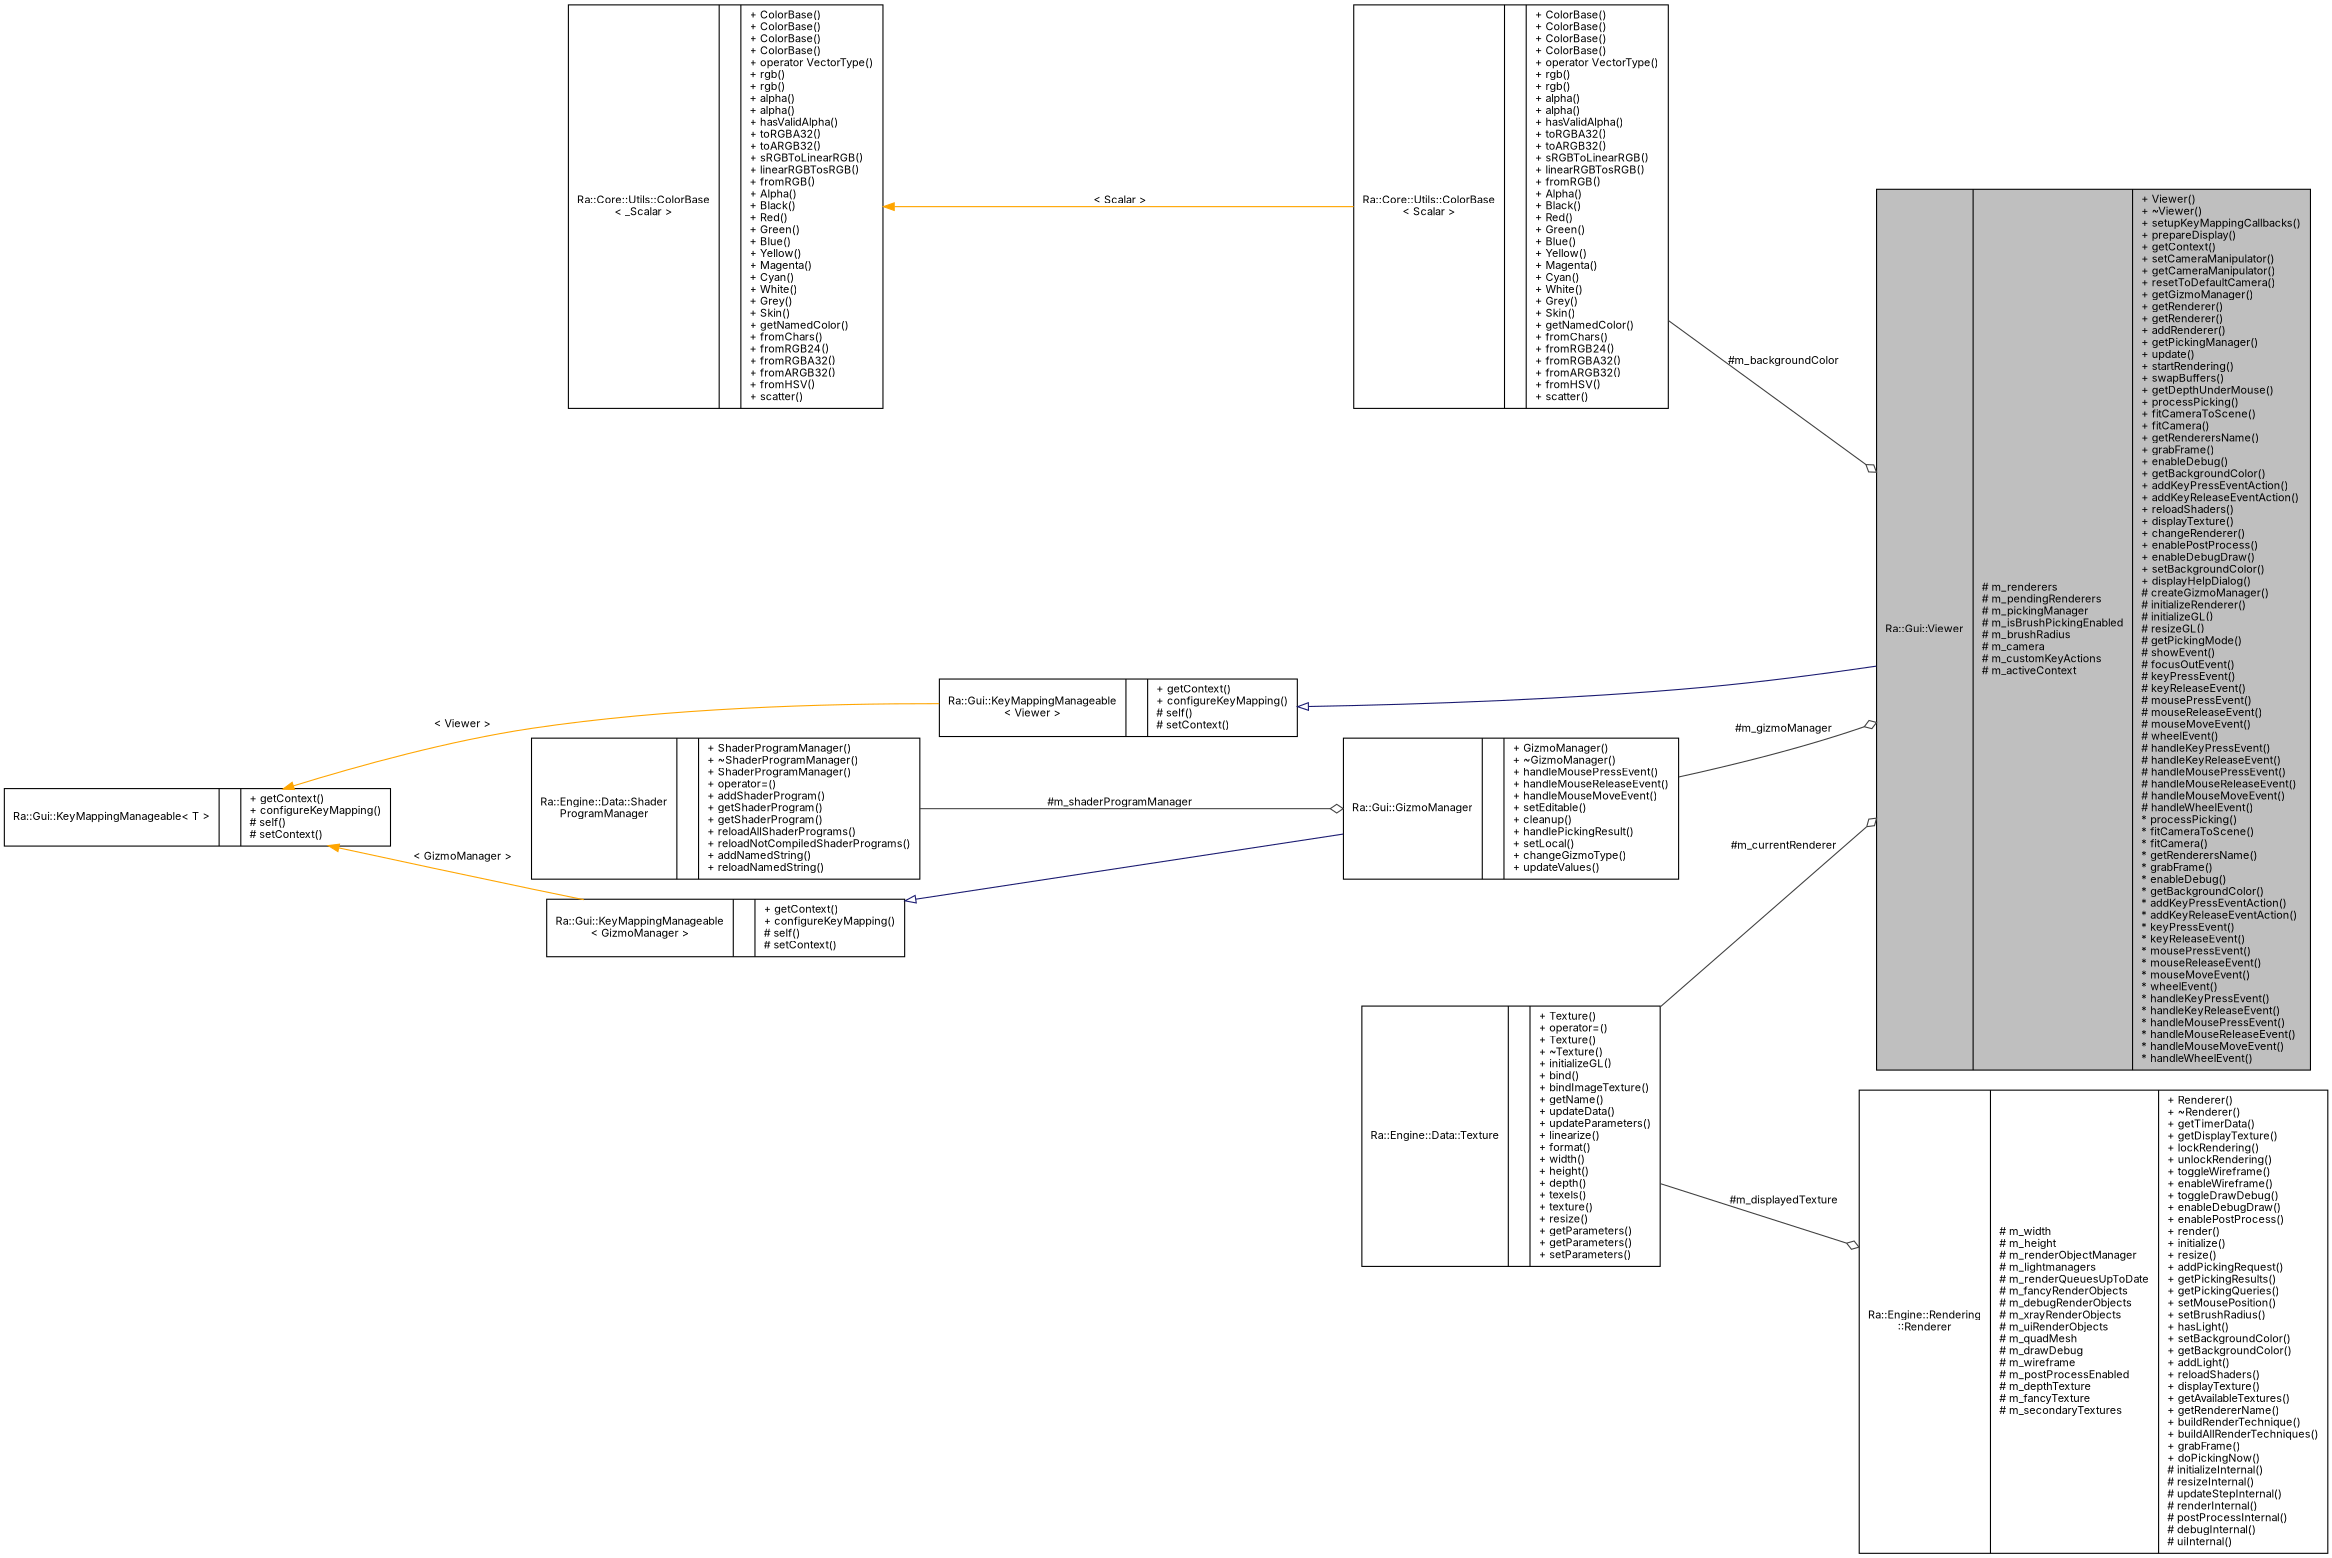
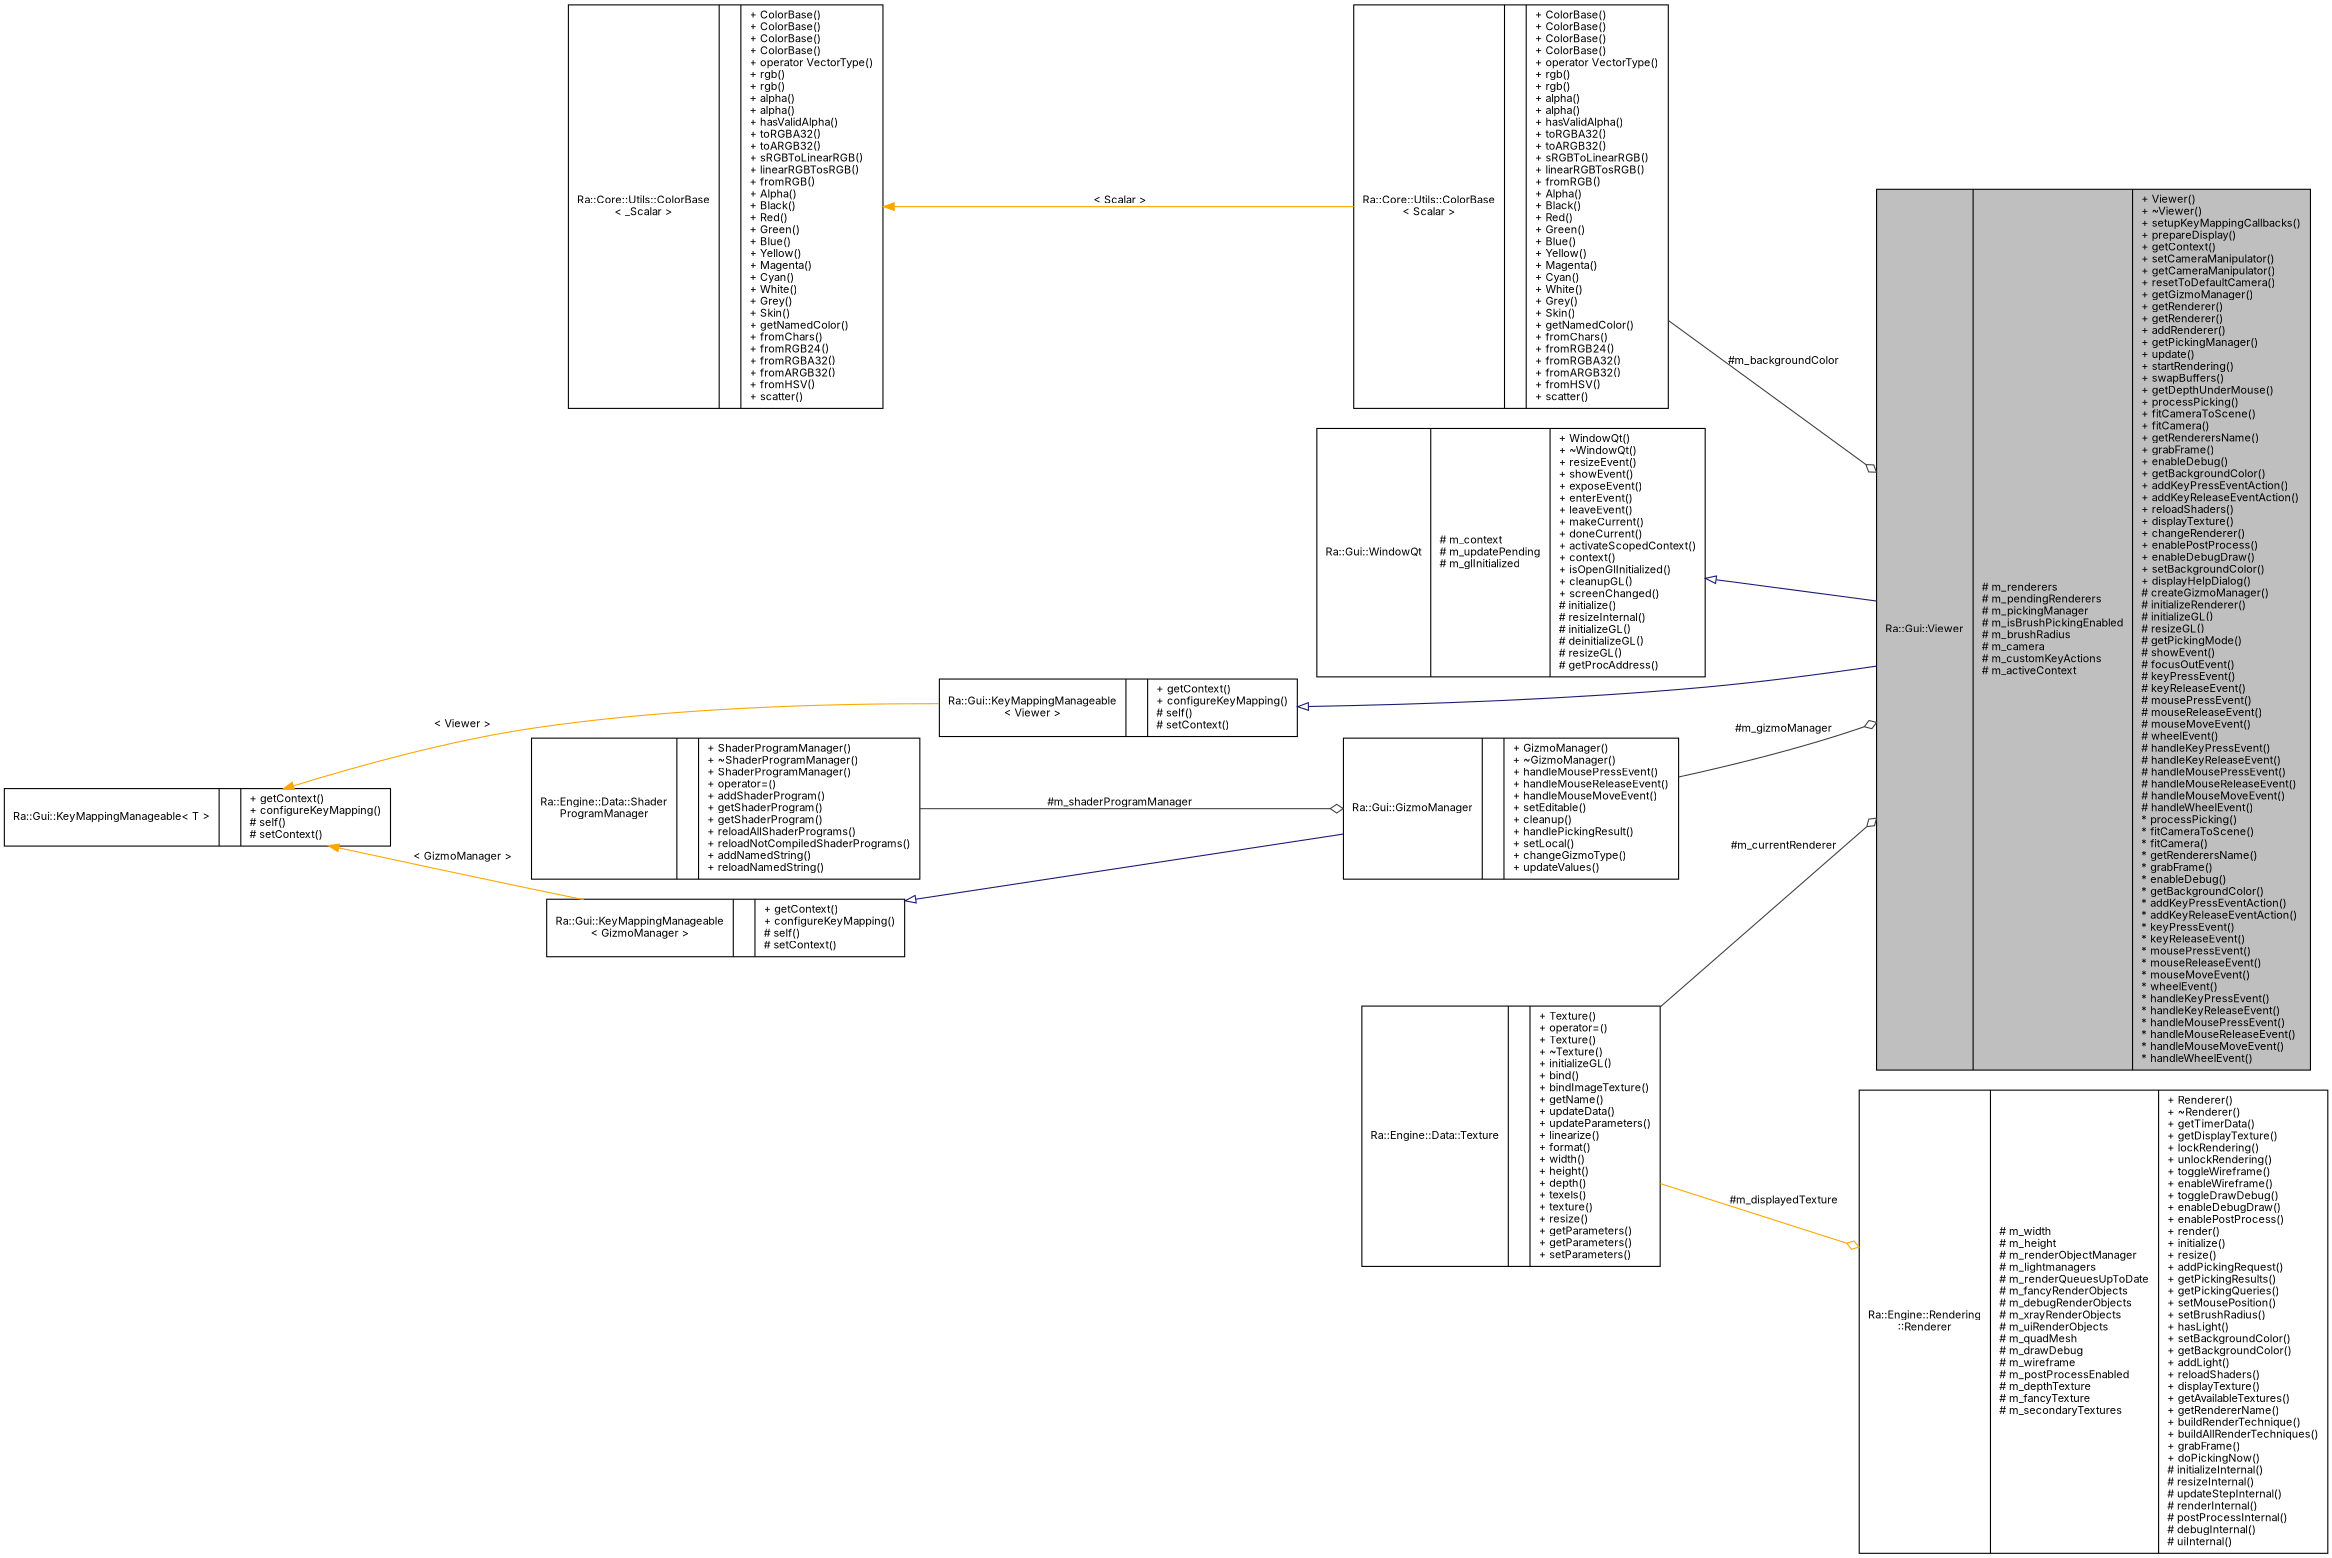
none -> (1511, 553)
(1753, 1213) -> (1753, 1213)
